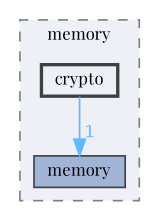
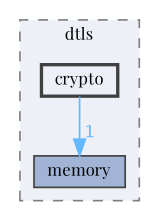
(80, 36) -> (80, 36)
